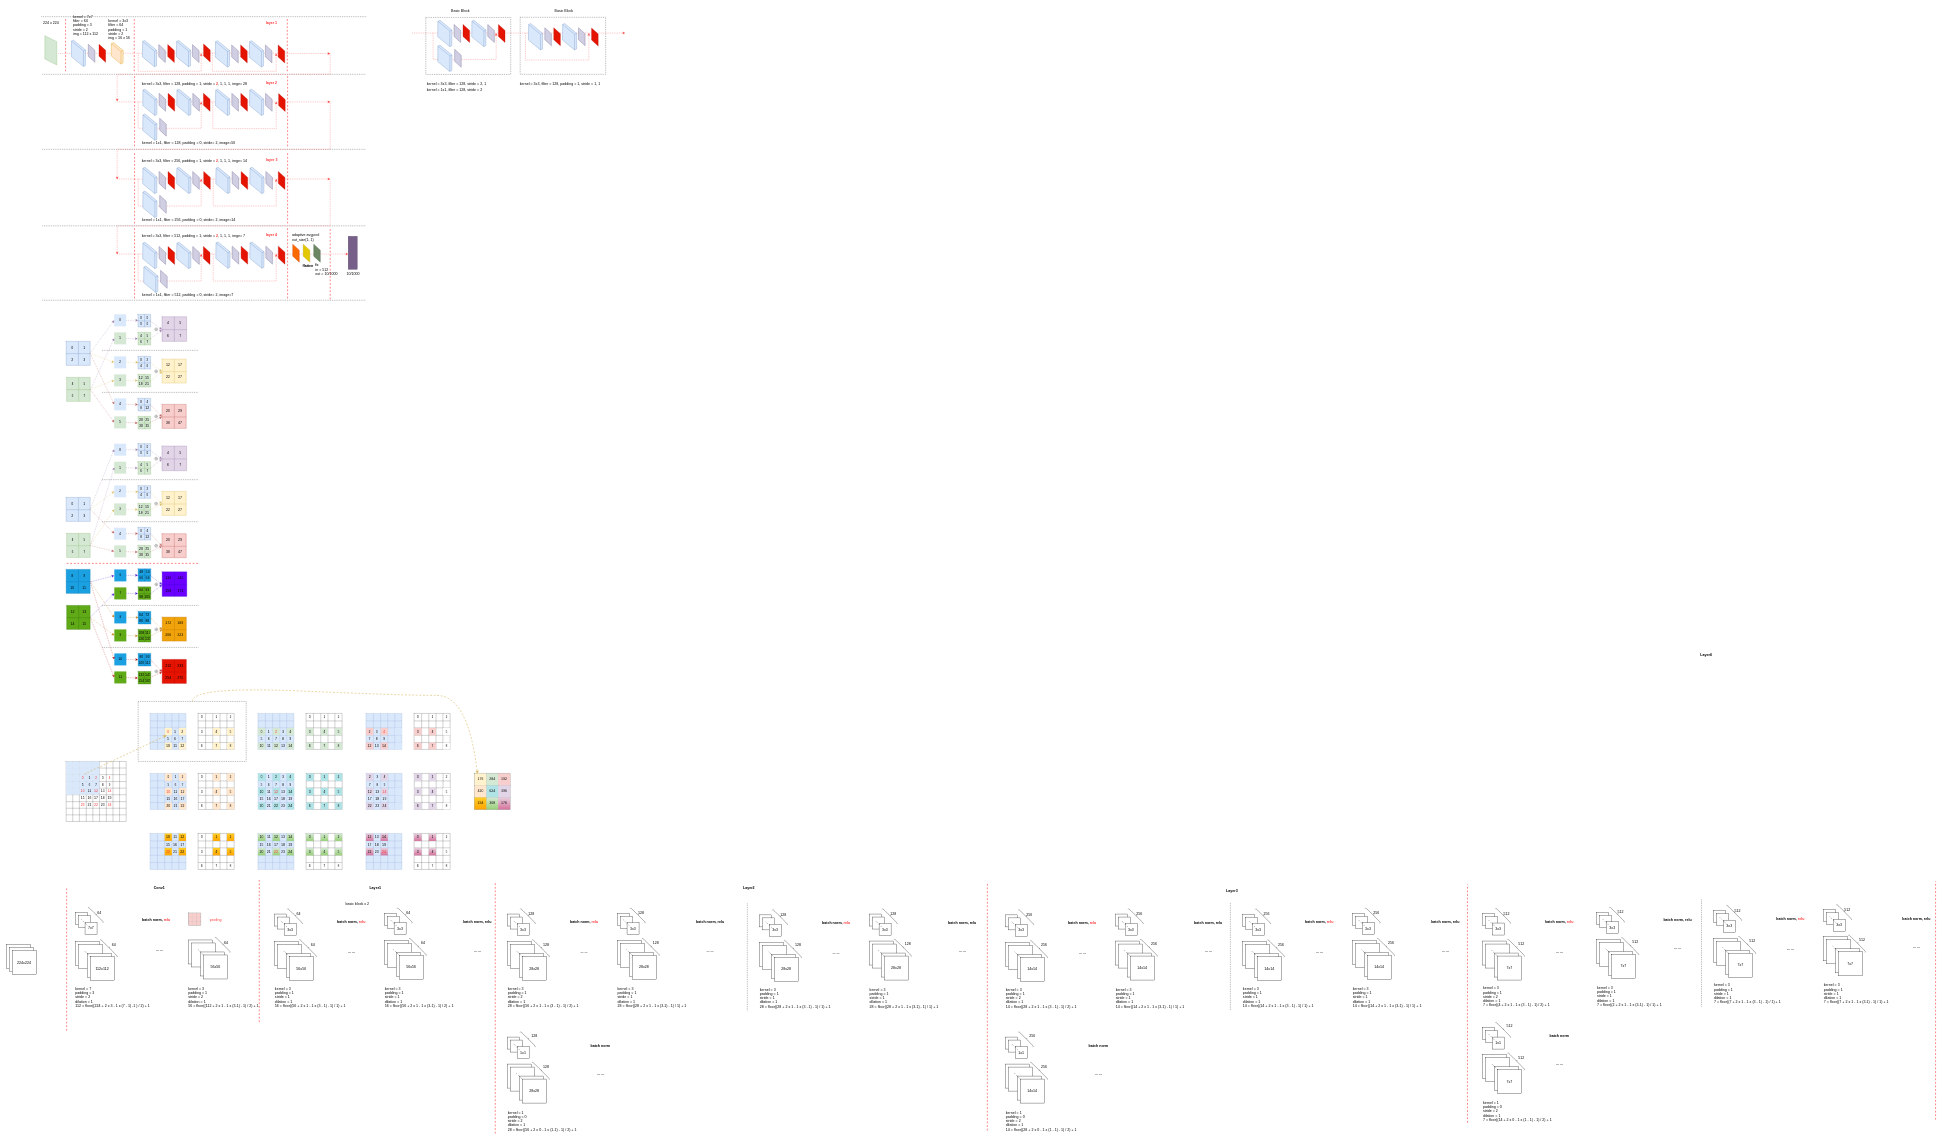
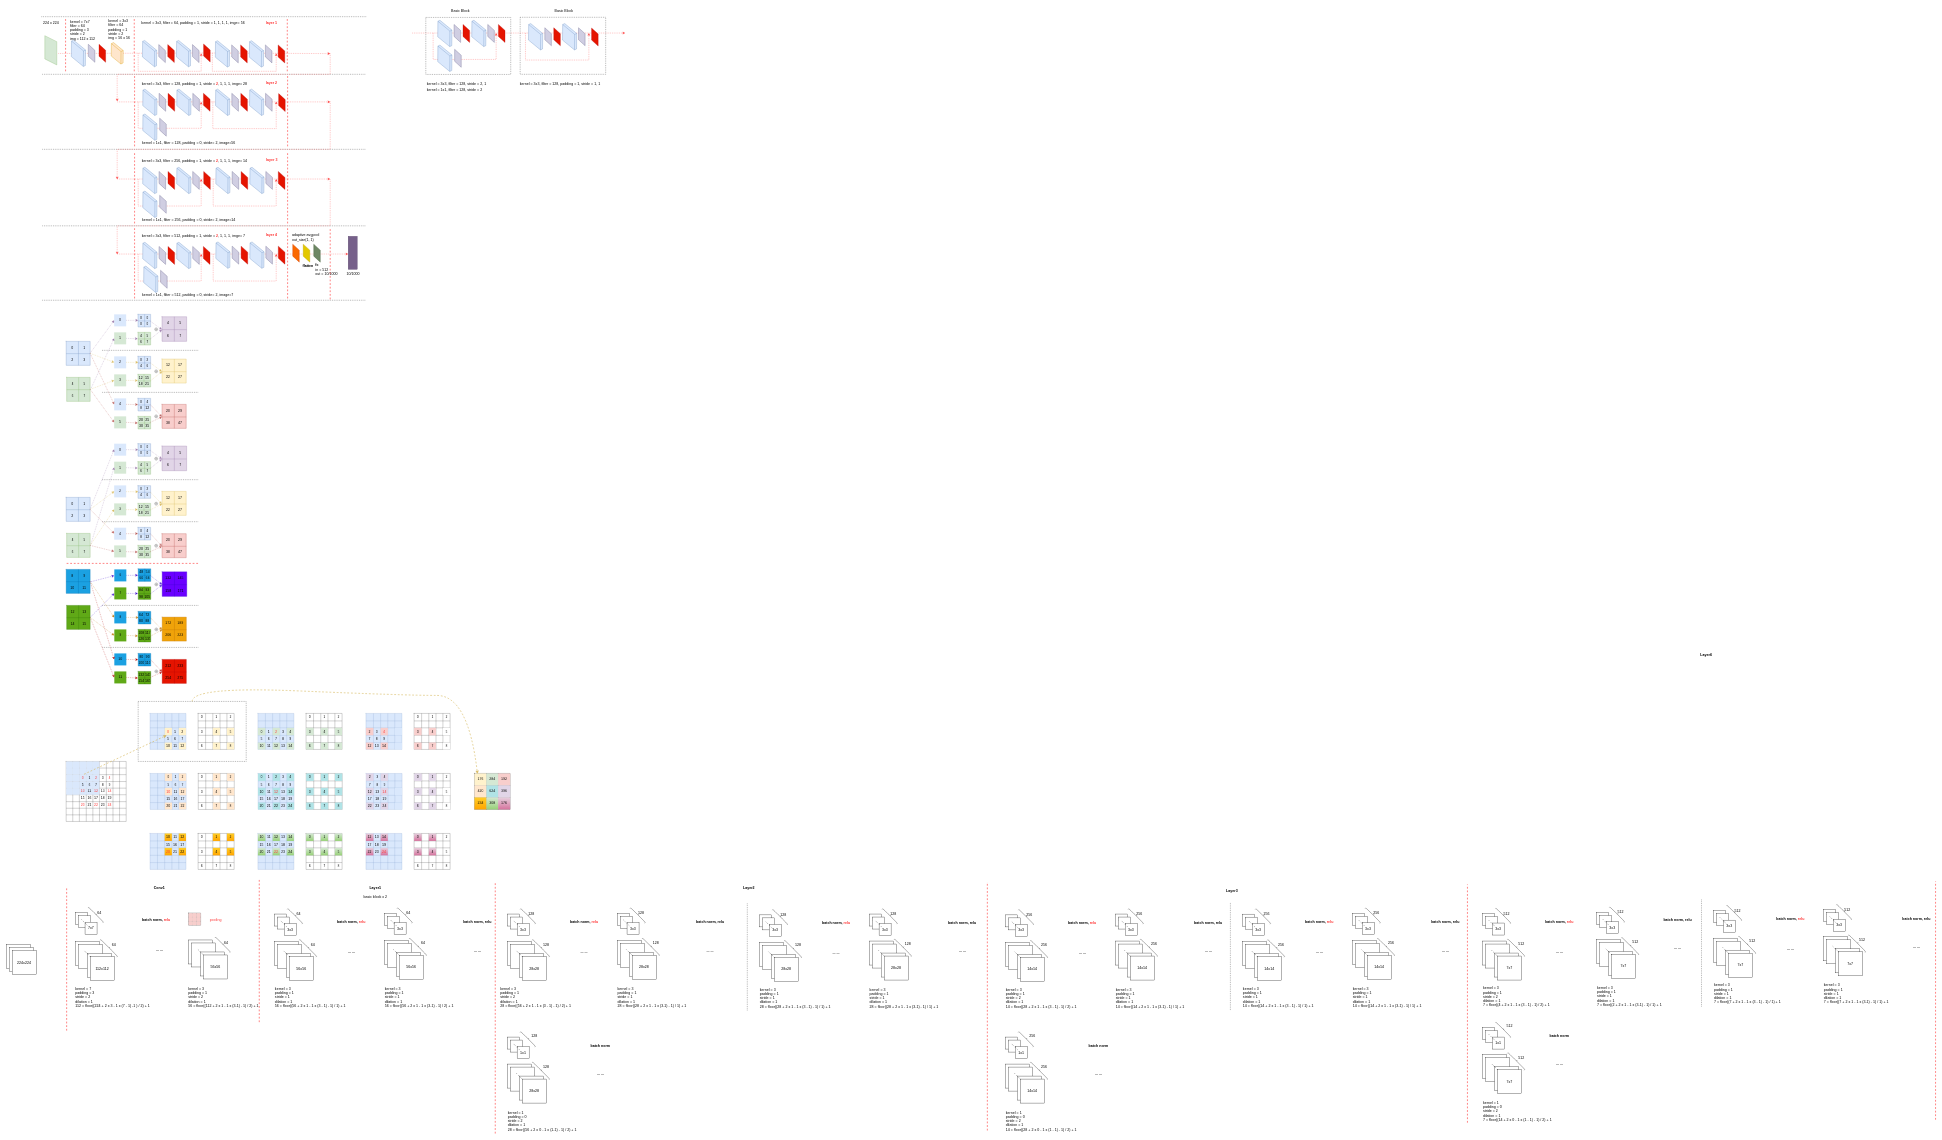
none -> (195, 23)
(87, 25) -> (84, 30)
(357, 904) -> (375, 896)
(545, 997) -> (537, 997)
